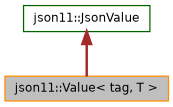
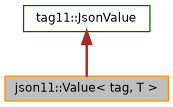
(87, 19) -> (87, 19)
